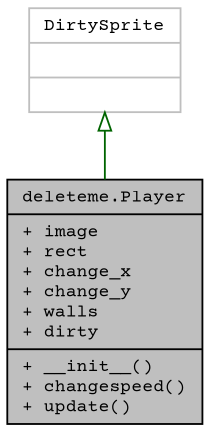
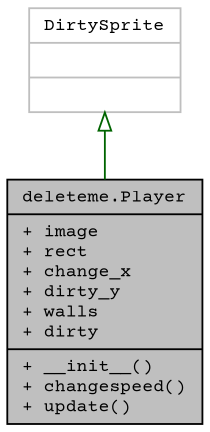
(78, 291) -> (72, 291)
